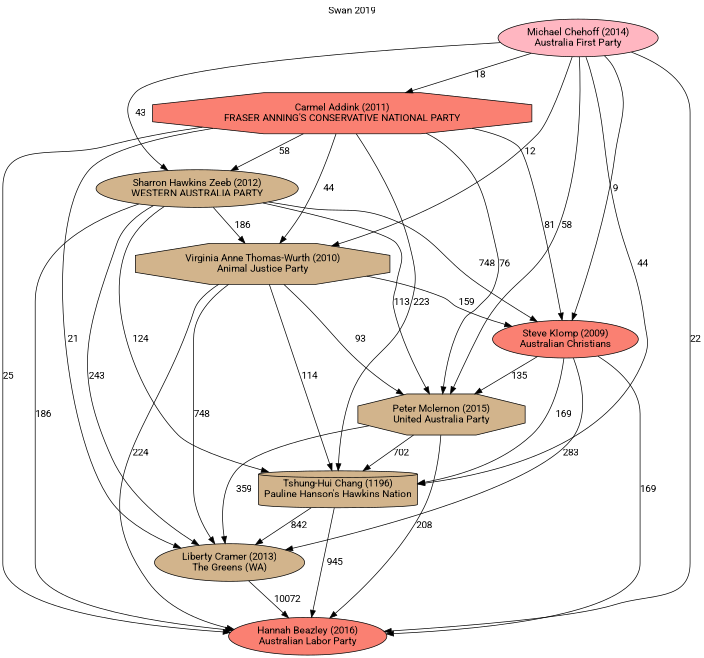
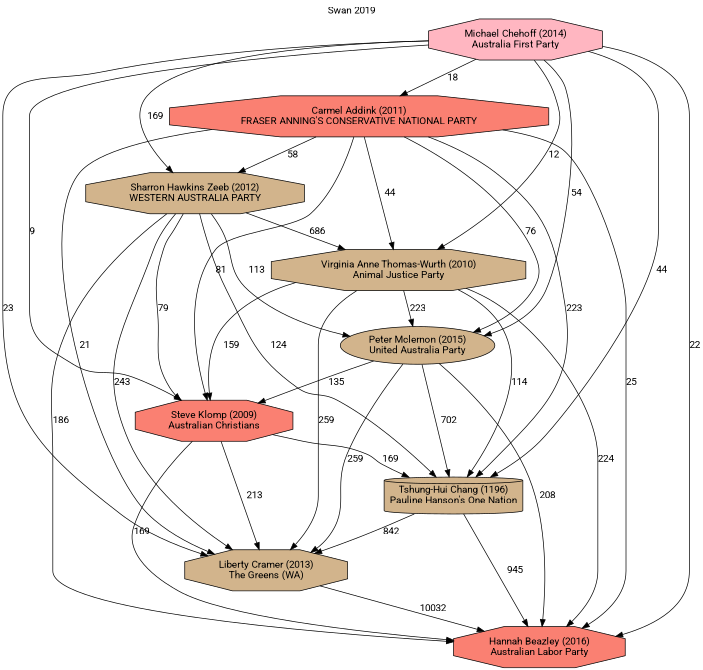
(578, 38) -> (515, 39)
(141, 113) -> (155, 116)
none -> (3, 157)
(197, 189) -> (195, 193)
(243, 225) -> (317, 232)
(567, 225) -> (577, 193)
(487, 264) -> (163, 309)
(361, 339) -> (418, 309)
(565, 339) -> (214, 421)
(509, 373) -> (325, 378)
(202, 415) -> (326, 421)
(442, 415) -> (418, 345)
(571, 453) -> (255, 496)
(244, 489) -> (355, 459)
(338, 489) -> (453, 496)
(230, 563) -> (266, 570)
(287, 599) -> (433, 609)
(308, 636) -> (539, 647)
